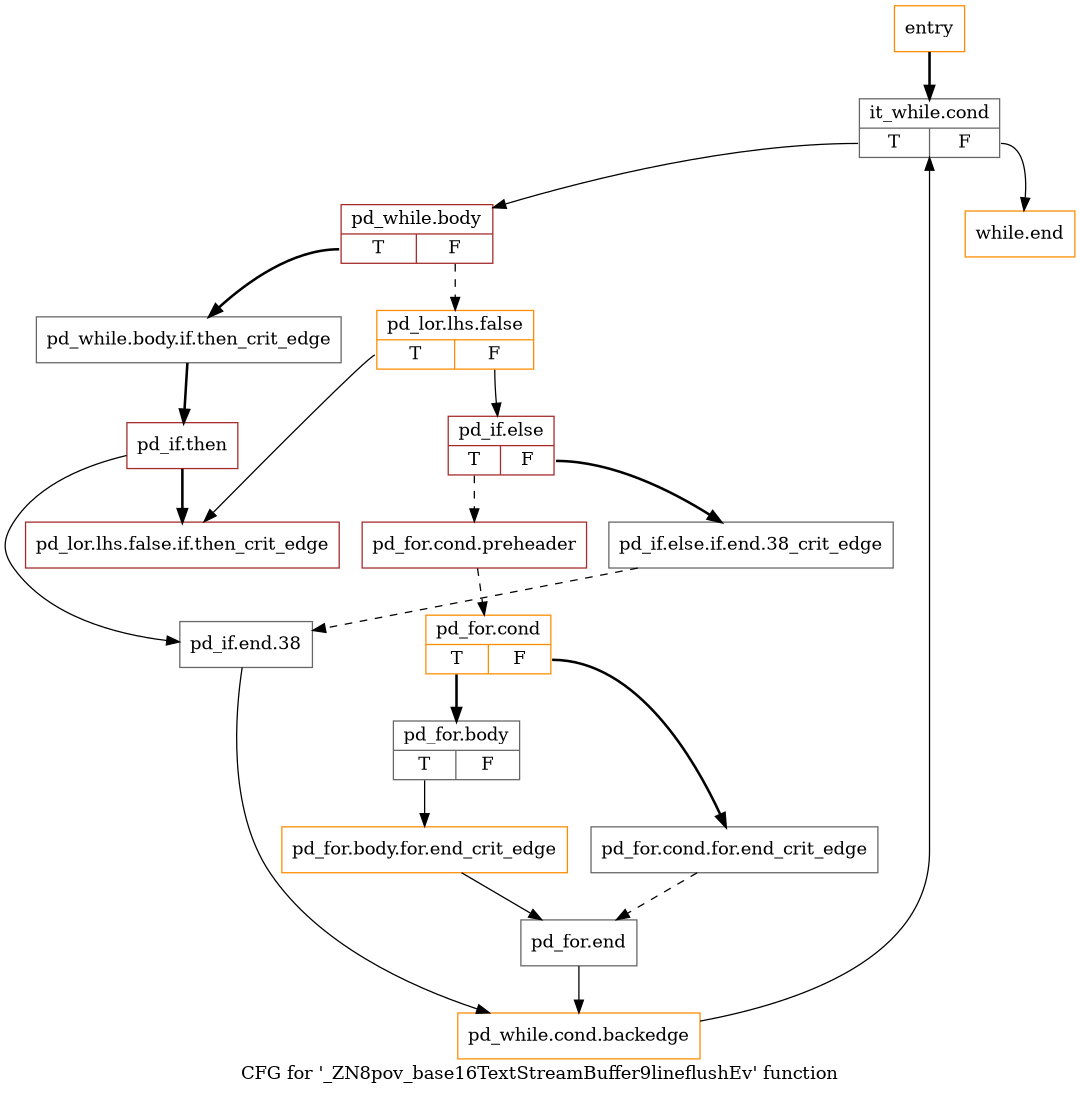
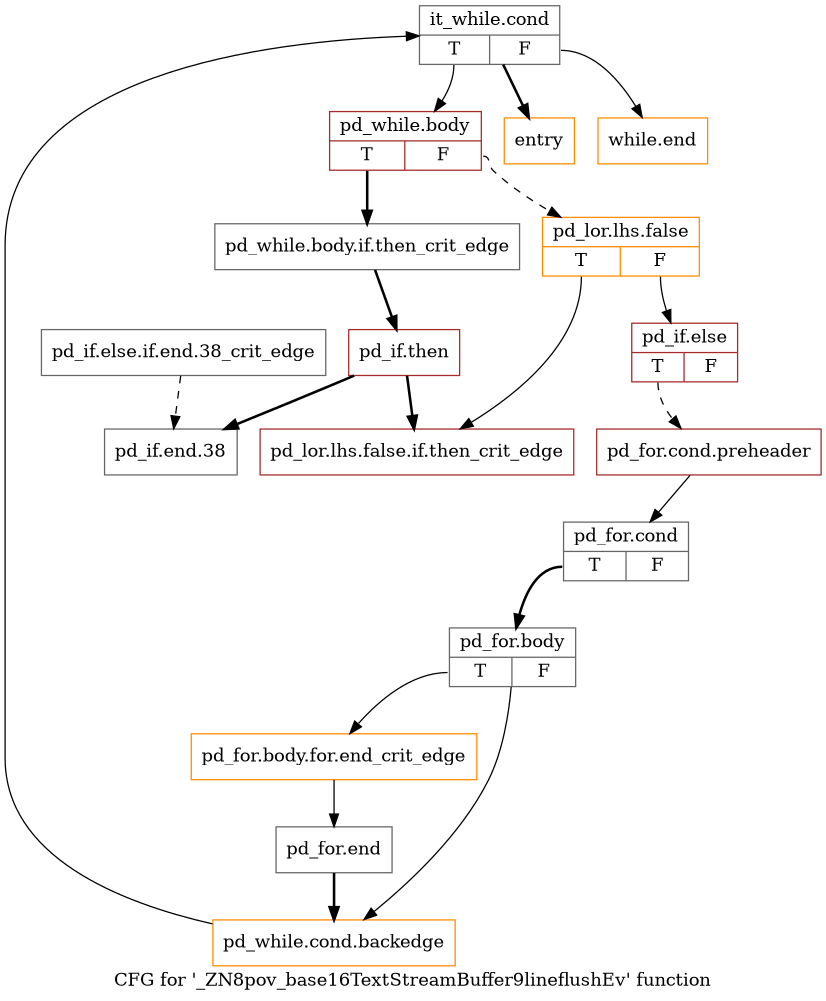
(930, 69) -> (513, 85)
(636, 478) -> none
(11, 564) -> (296, 400)
(480, 585) -> (674, 494)
(488, 645) -> (626, 551)
(734, 850) -> none
(282, 889) -> (468, 814)
(579, 983) -> (334, 890)
